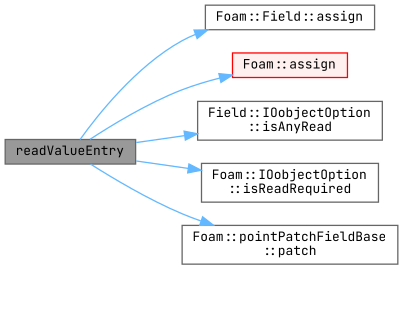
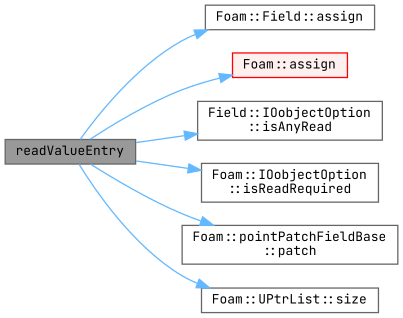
none -> (290, 300)
